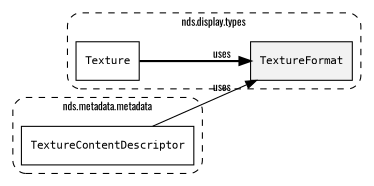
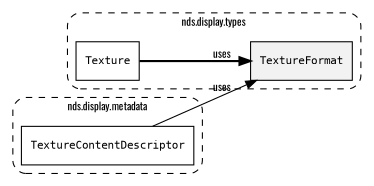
(108, 108) -> (108, 108)
